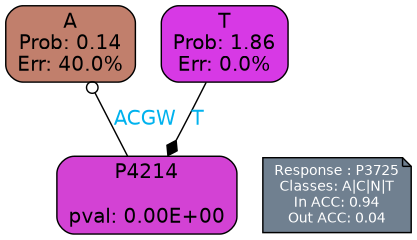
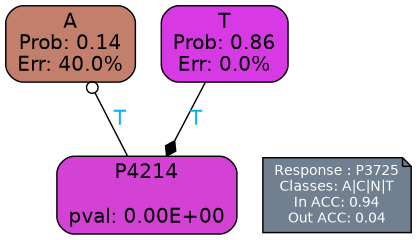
(225, 44) -> (225, 44)
(145, 120) -> (120, 120)
